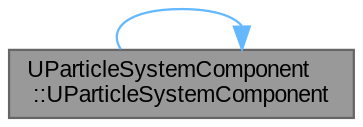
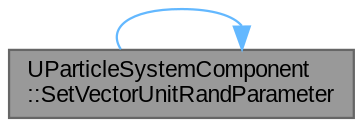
(181, 84) -> (181, 84)
